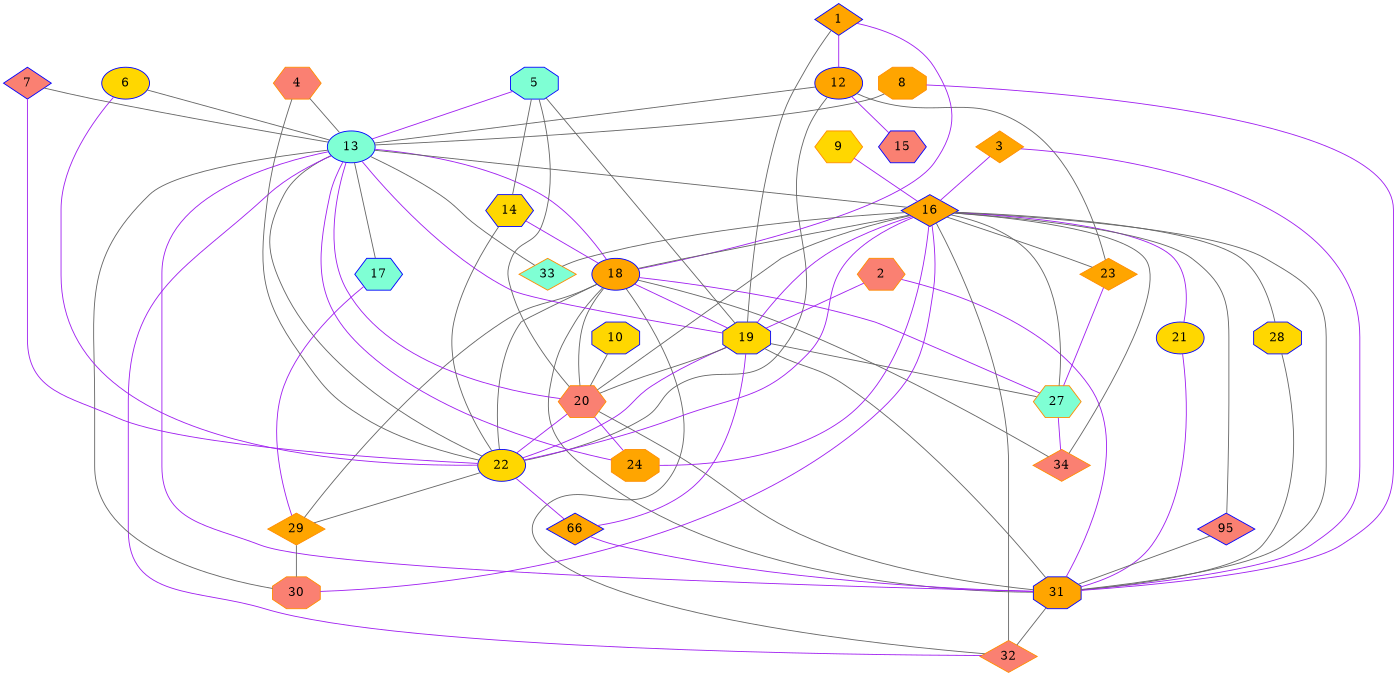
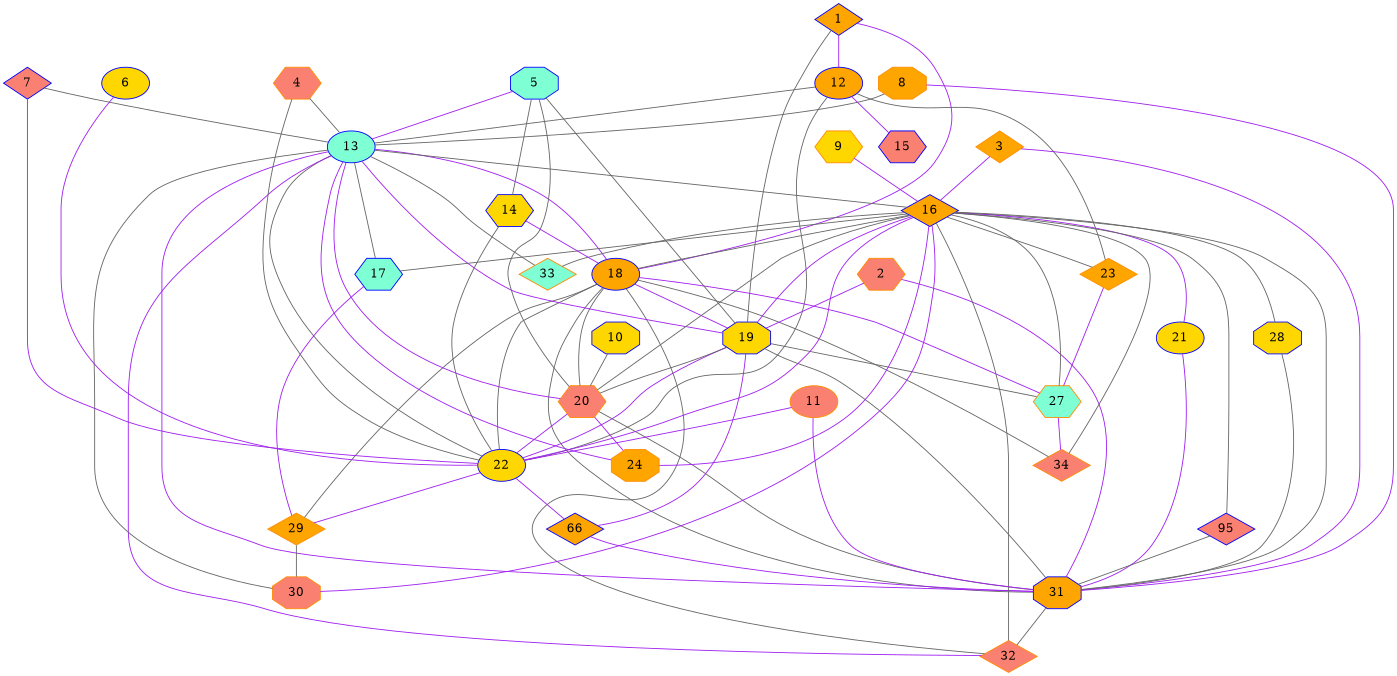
(238, 115) -> none
none -> (590, 249)
none -> (814, 402)
(397, 498) -> (397, 498)
